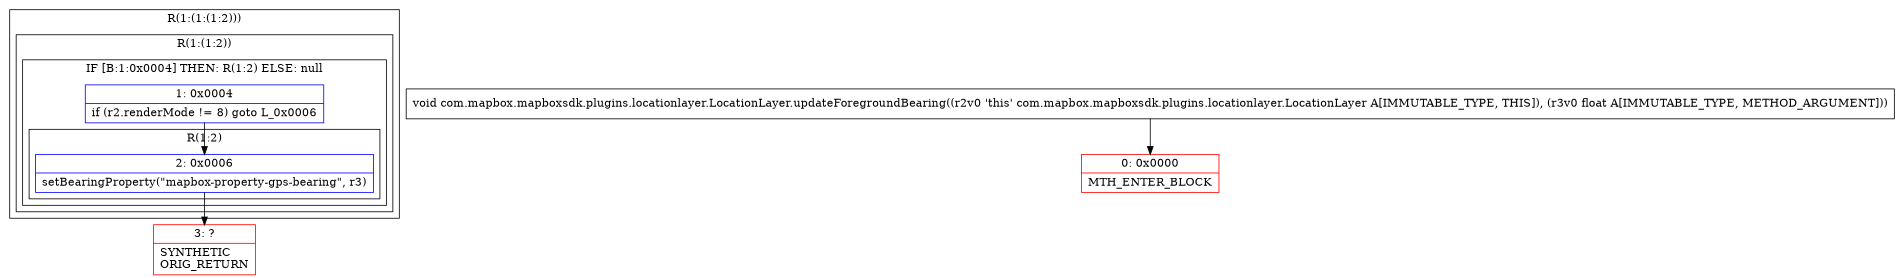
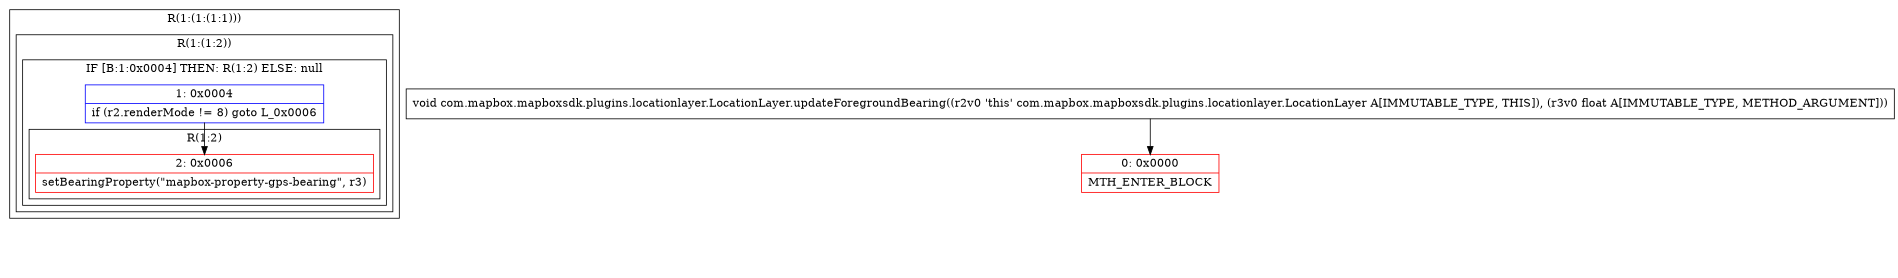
(205, 19) -> (205, 19)
(205, 173) -> (205, 173)
(205, 250) -> none
